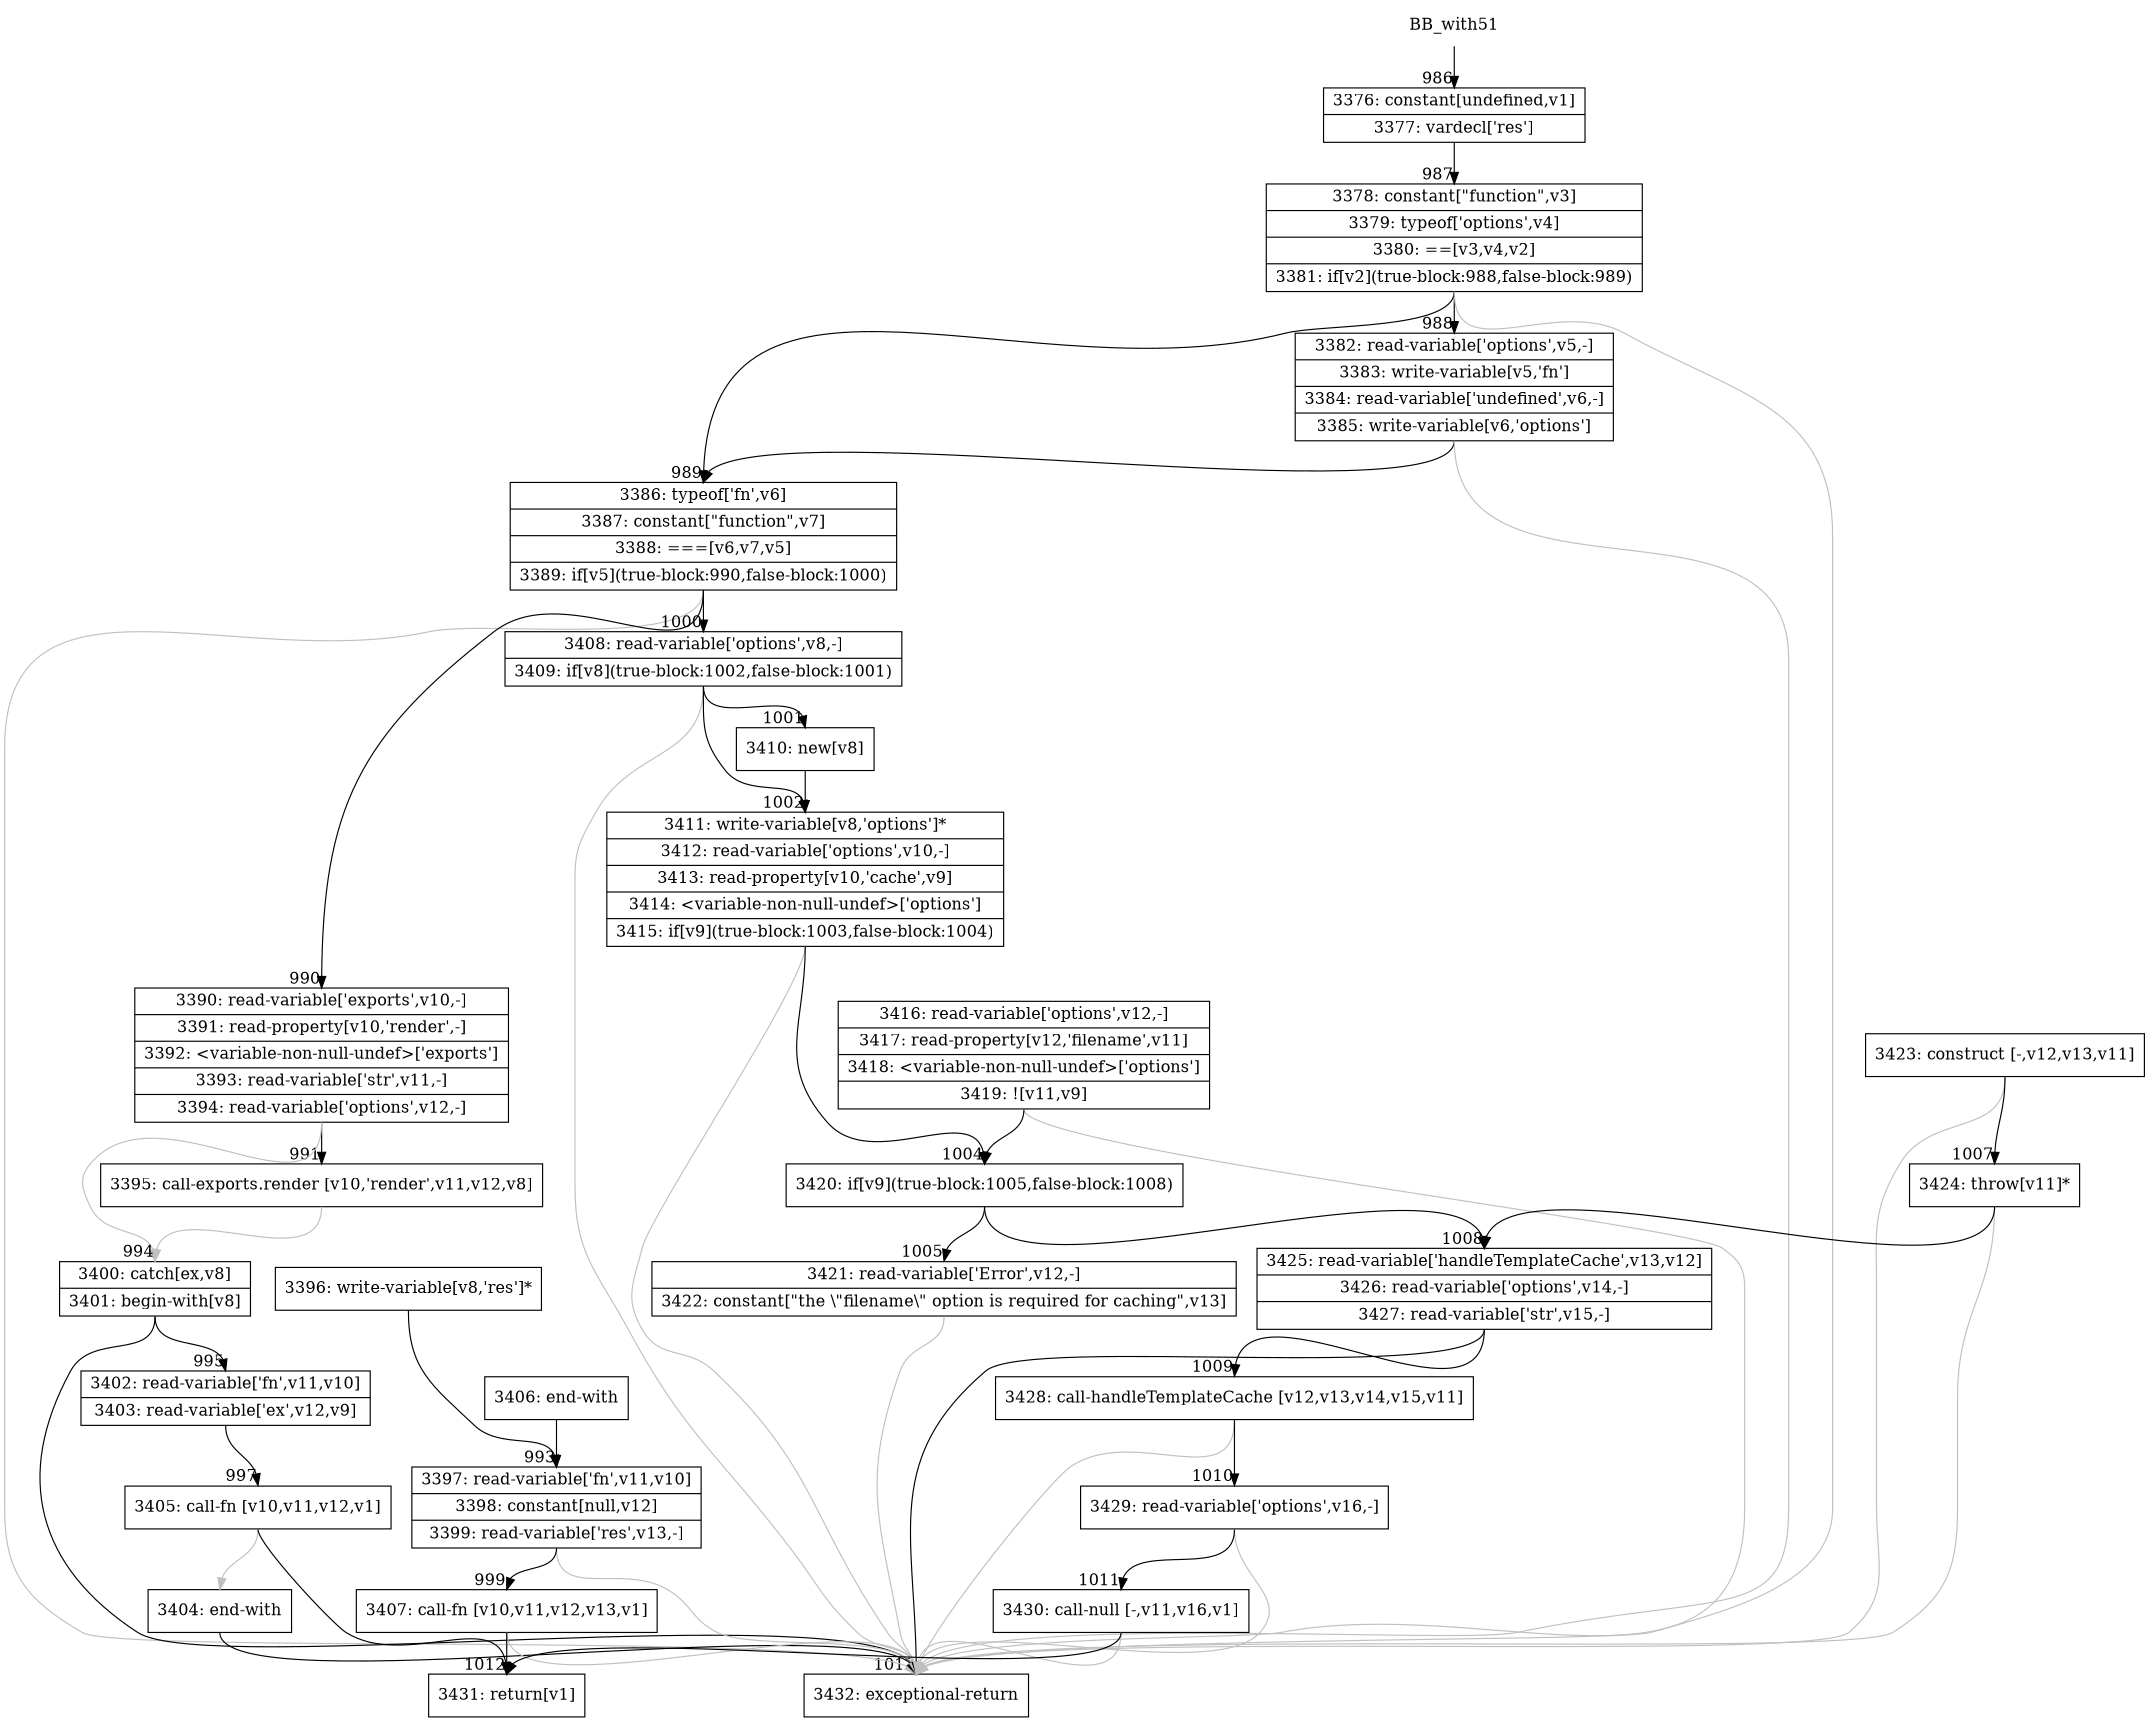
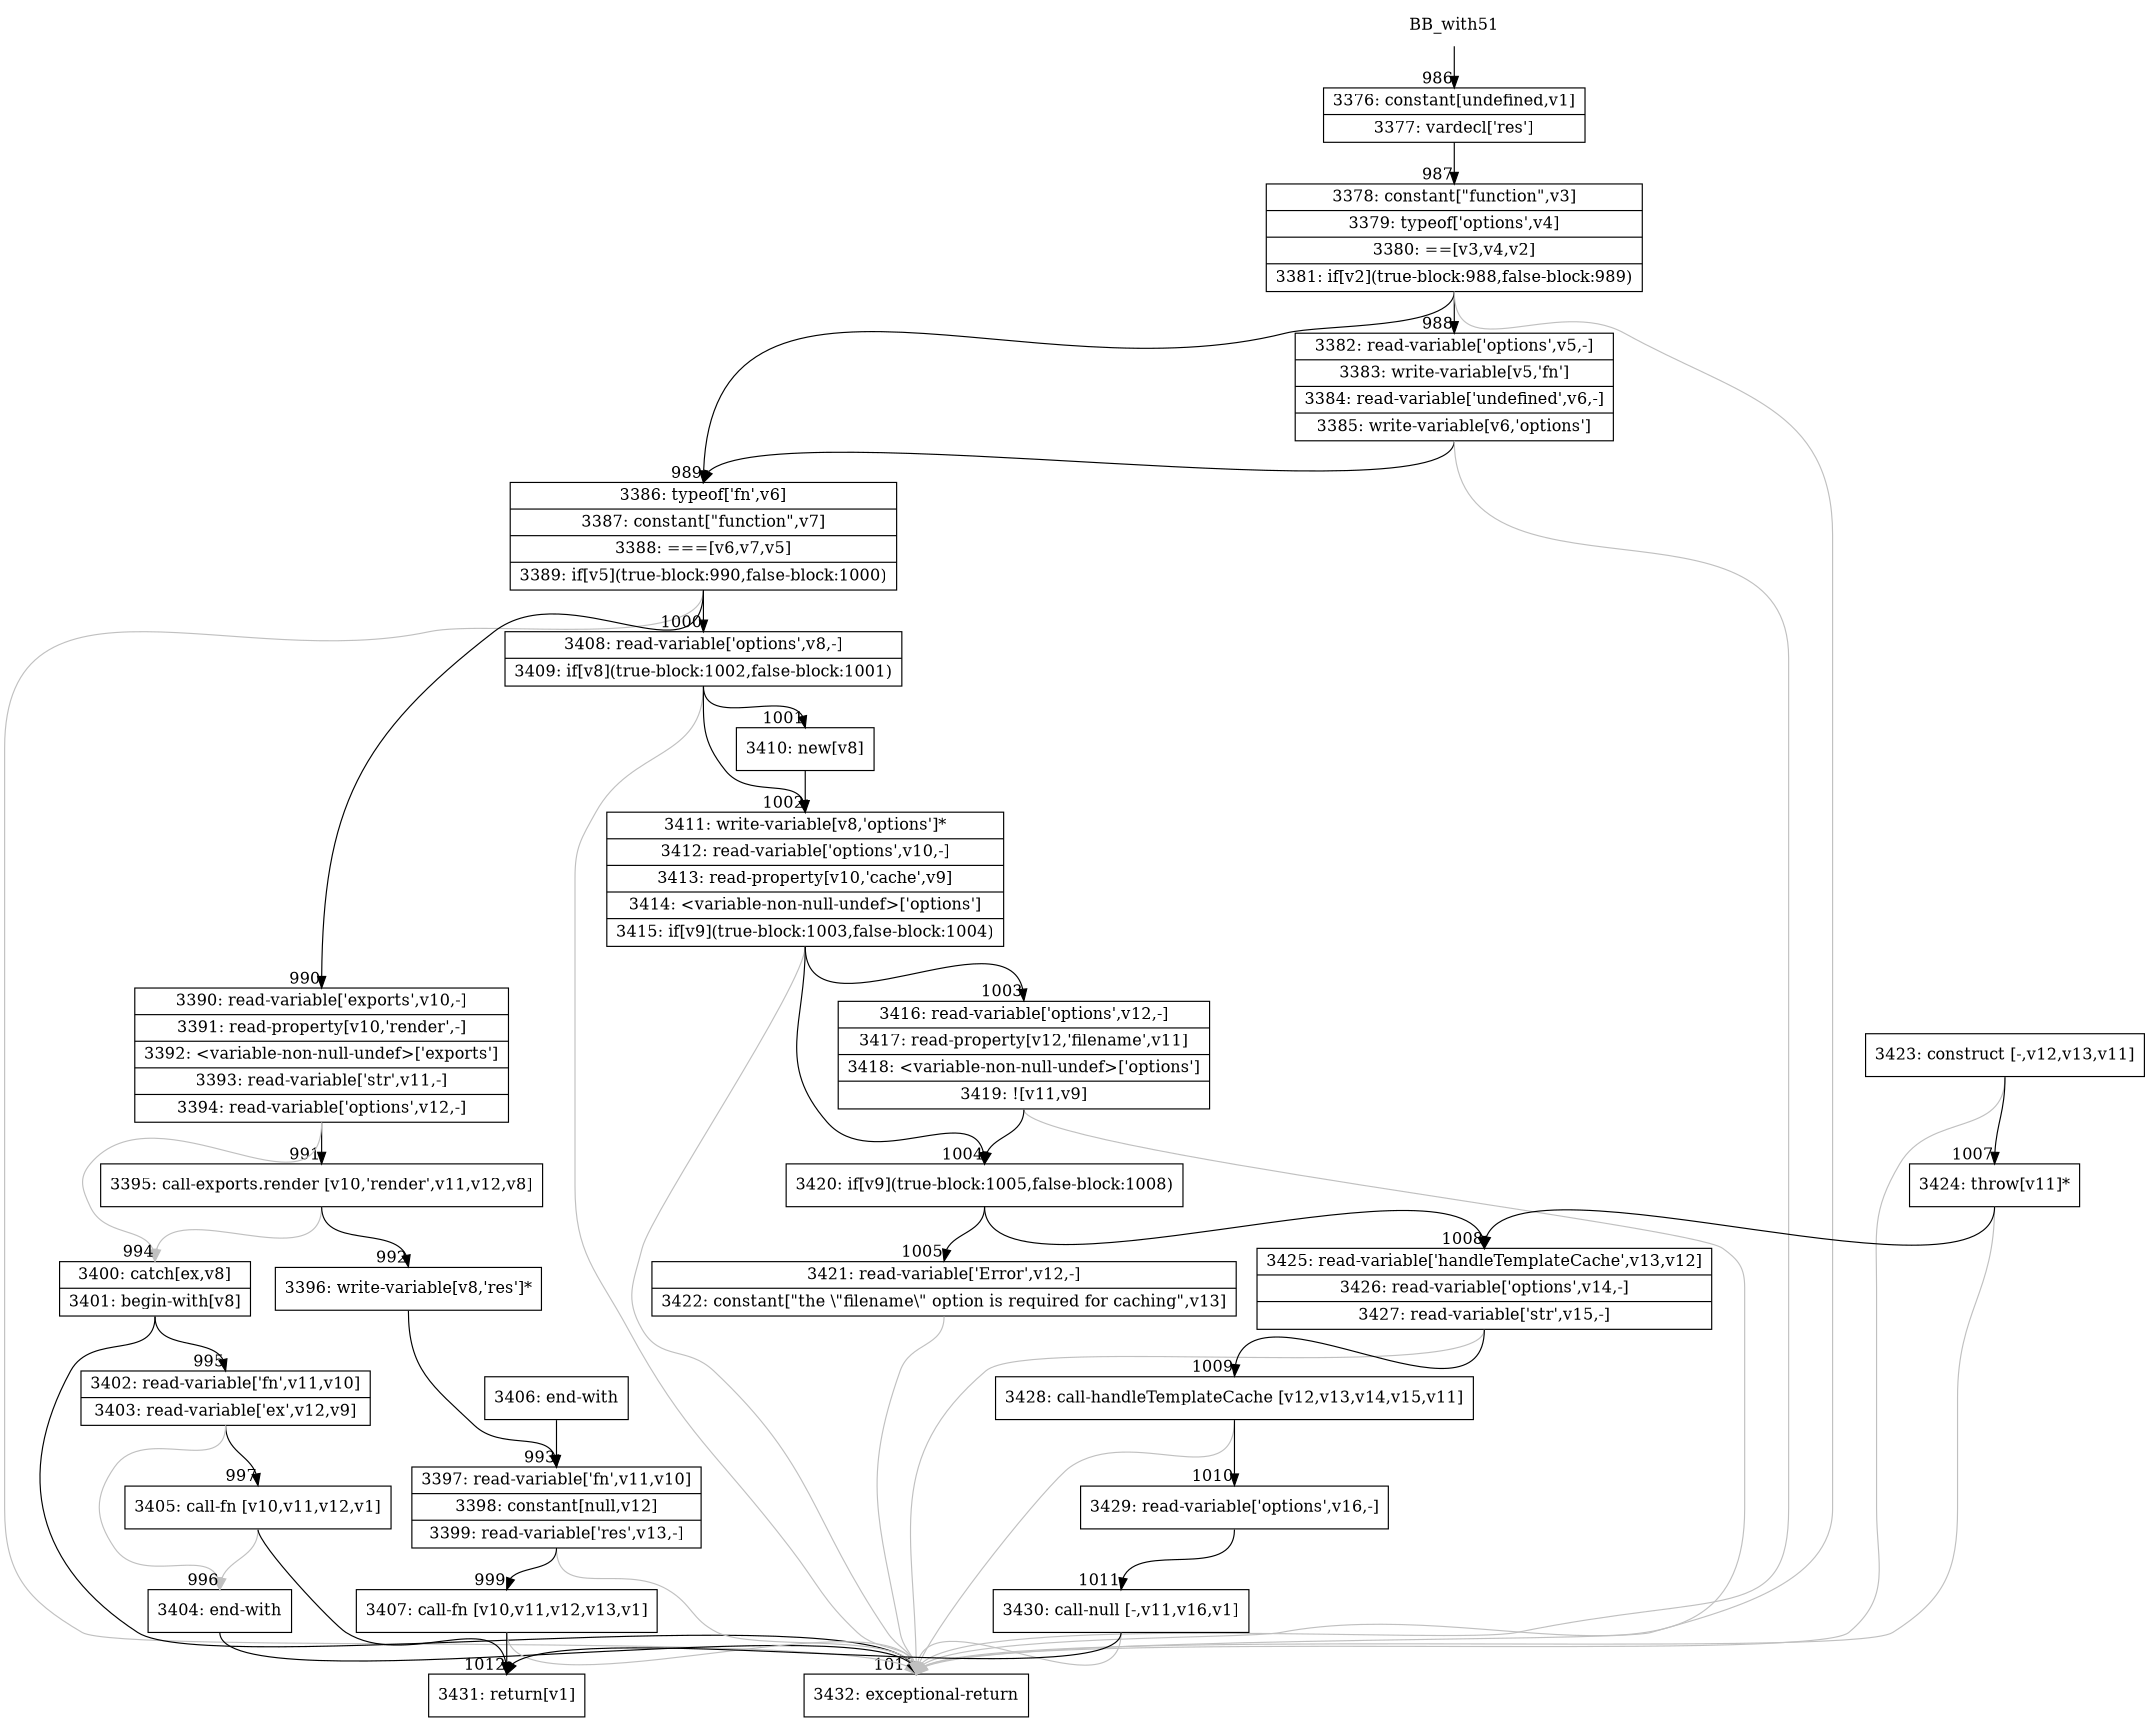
none -> (909, 975)
none -> (359, 1236)
(1080, 1357) -> (1080, 1357)
none -> (100, 1499)
(1146, 1651) -> none
